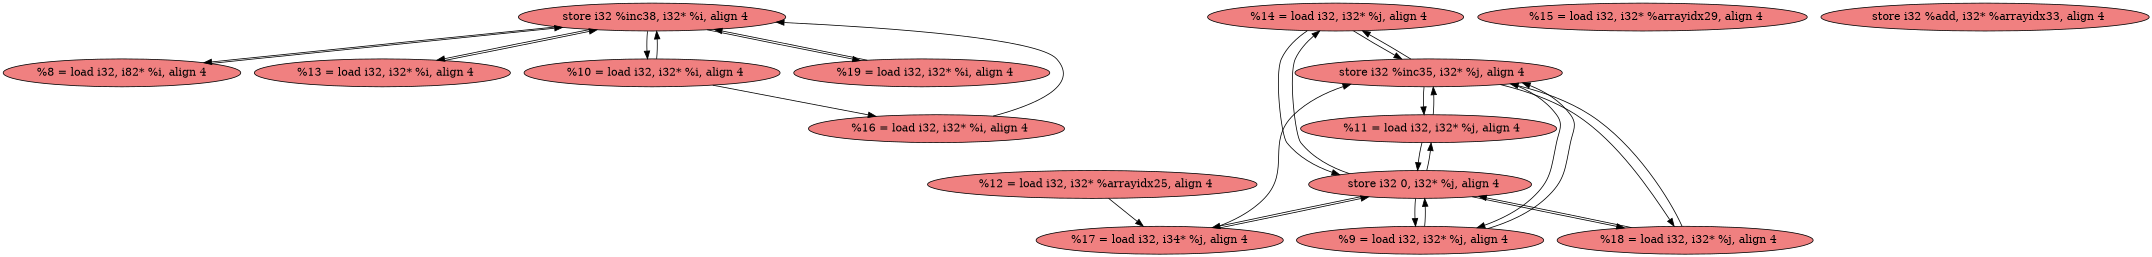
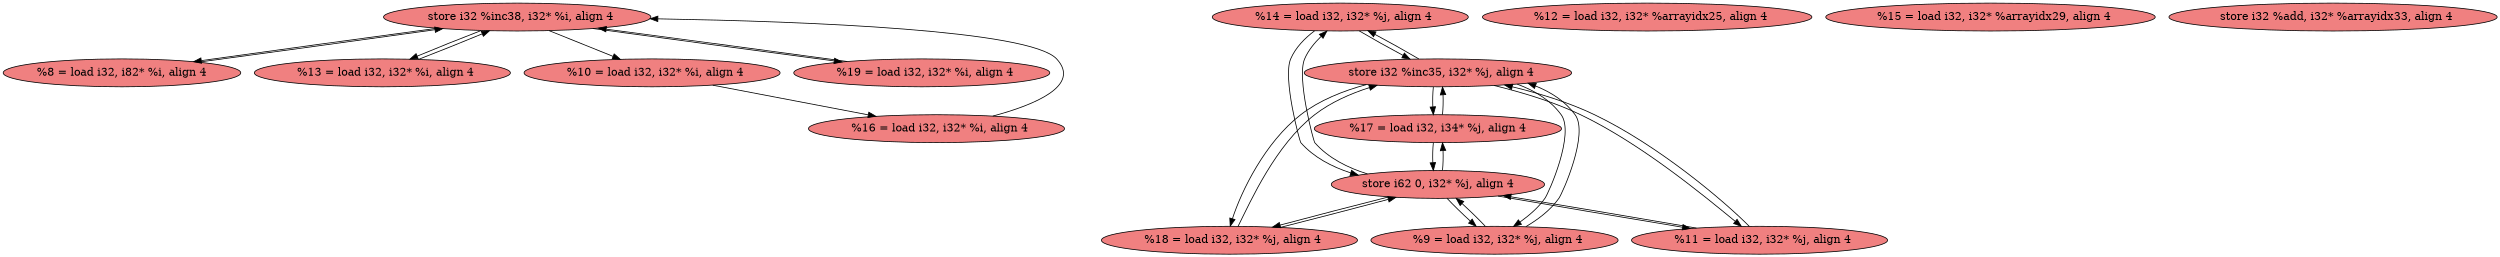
(657, 49) -> none
(1420, 184) -> (1438, 184)
(1123, 210) -> (1433, 97)
